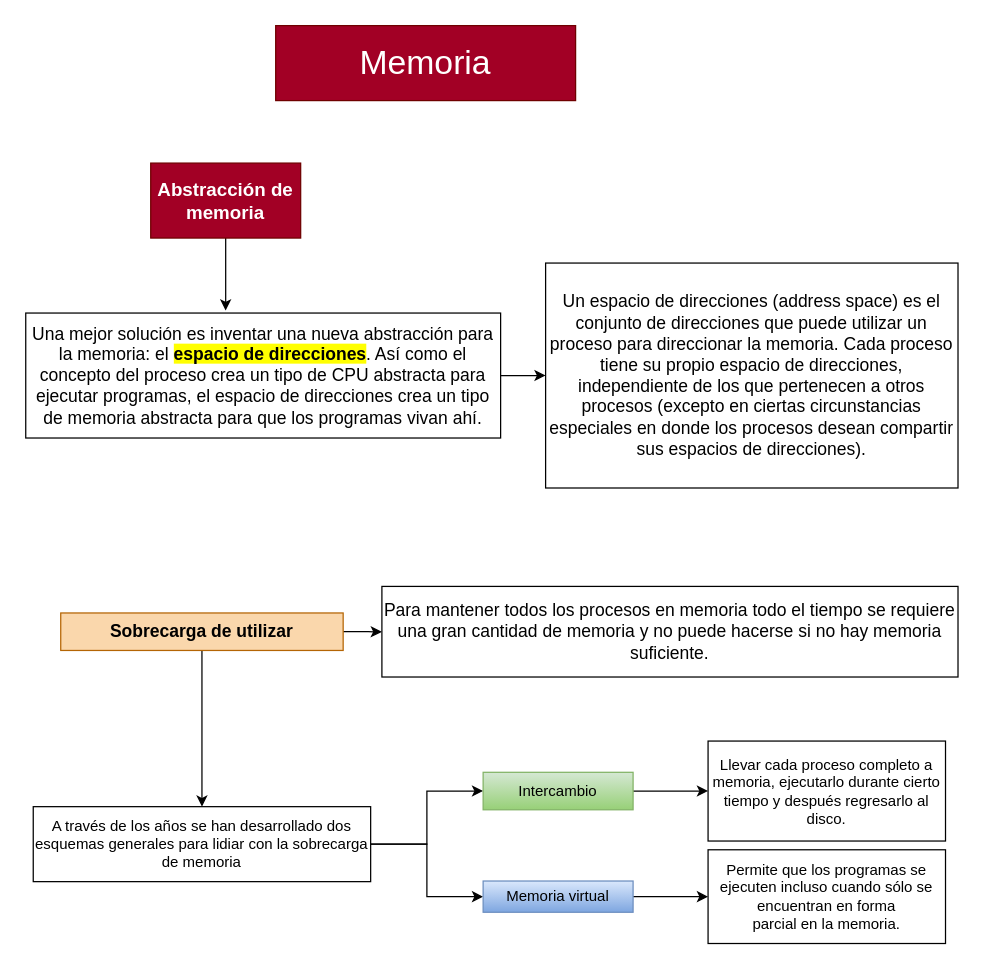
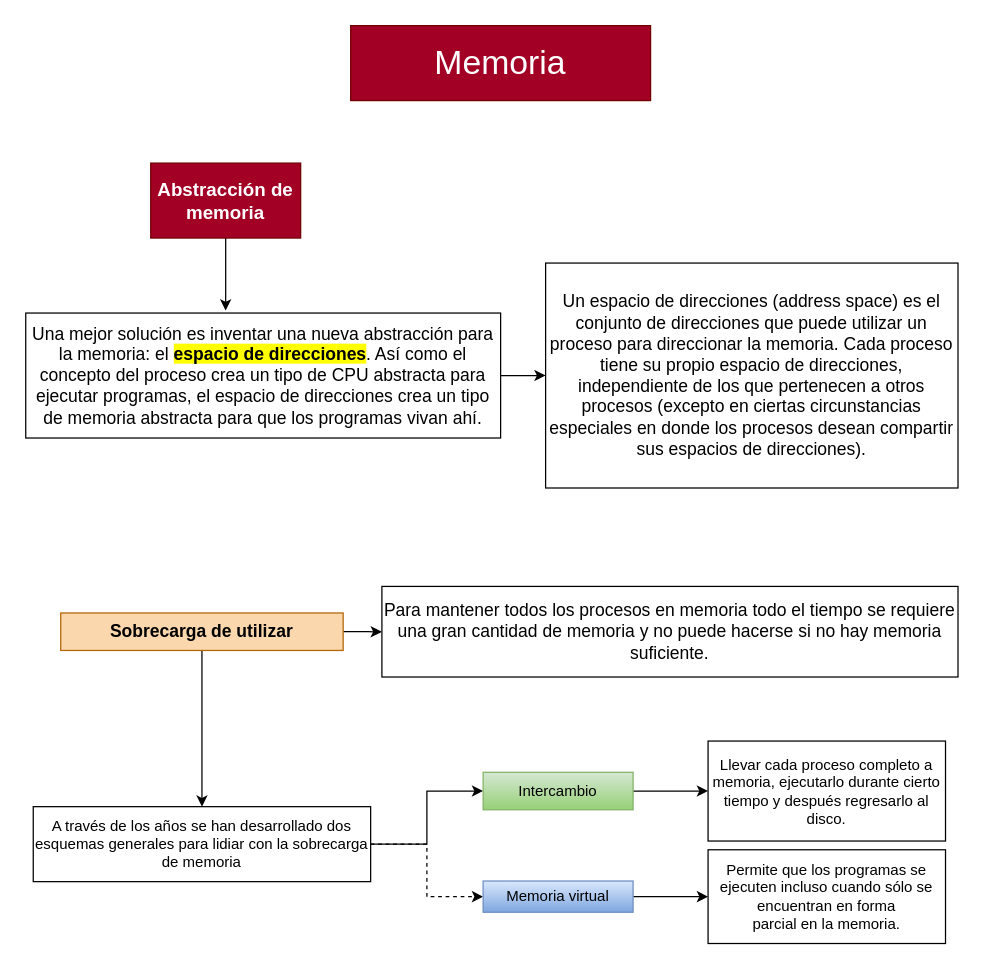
(426, 63) -> (501, 63)
(427, 895) -> (427, 895)
